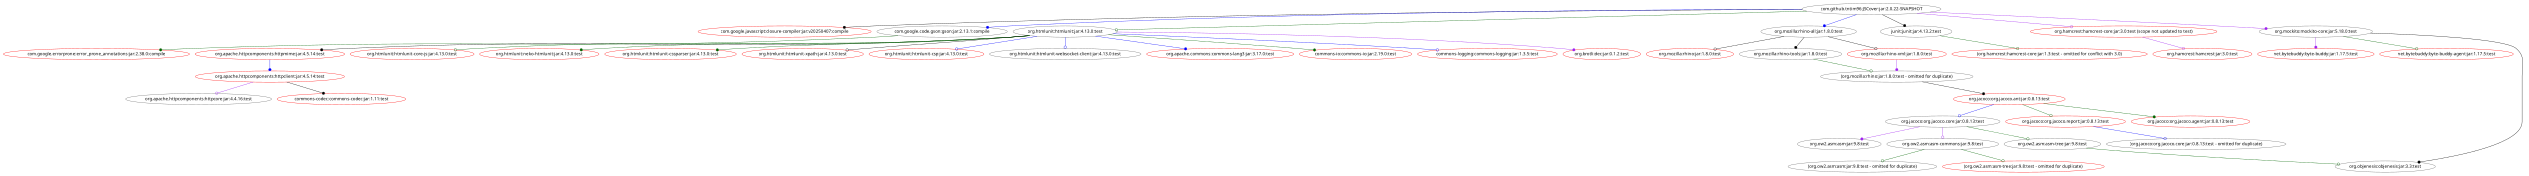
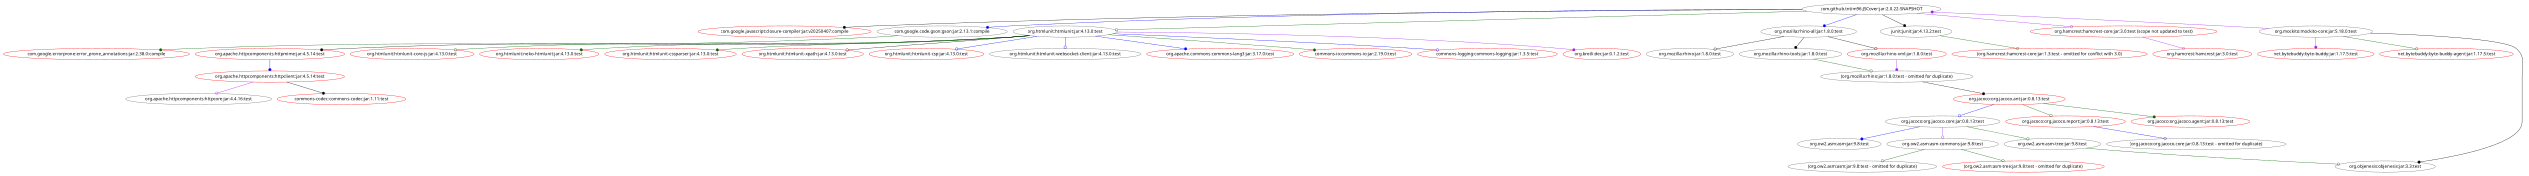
(2097, 20) -> (2101, 20)
(1690, 54) -> (1690, 54)
(1891, 133) -> (1891, 133)
